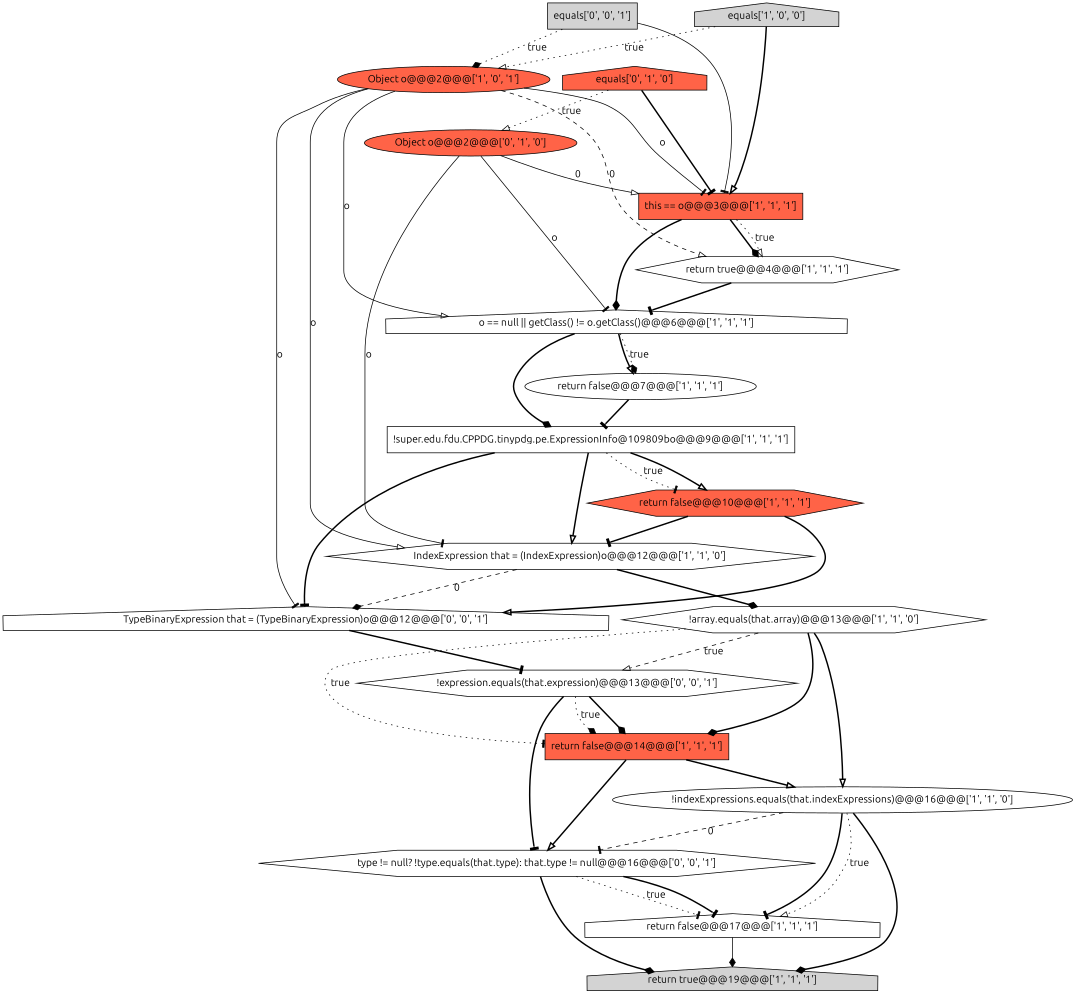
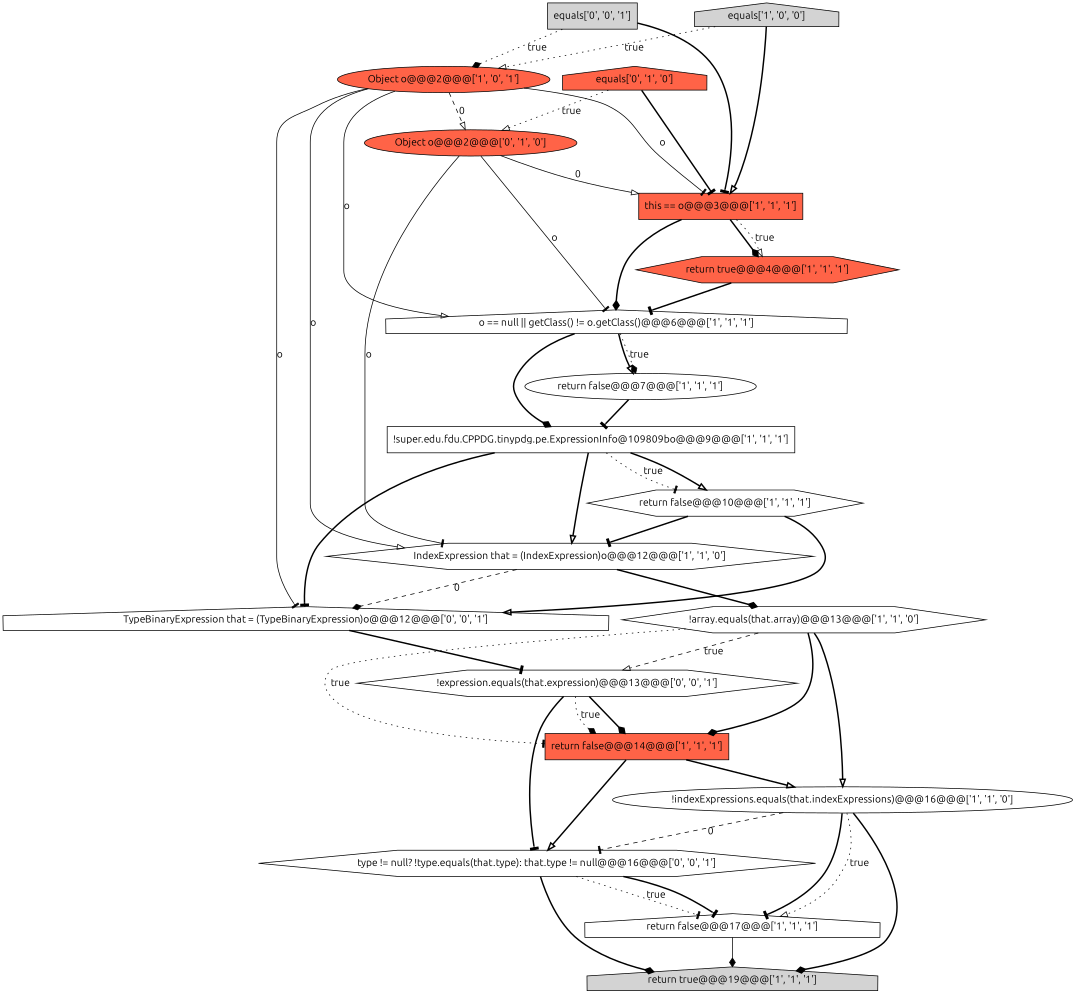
(722, 83) -> (722, 83)
(606, 167) -> (456, 108)
(767, 270) -> (767, 270)
(725, 503) -> (725, 503)
